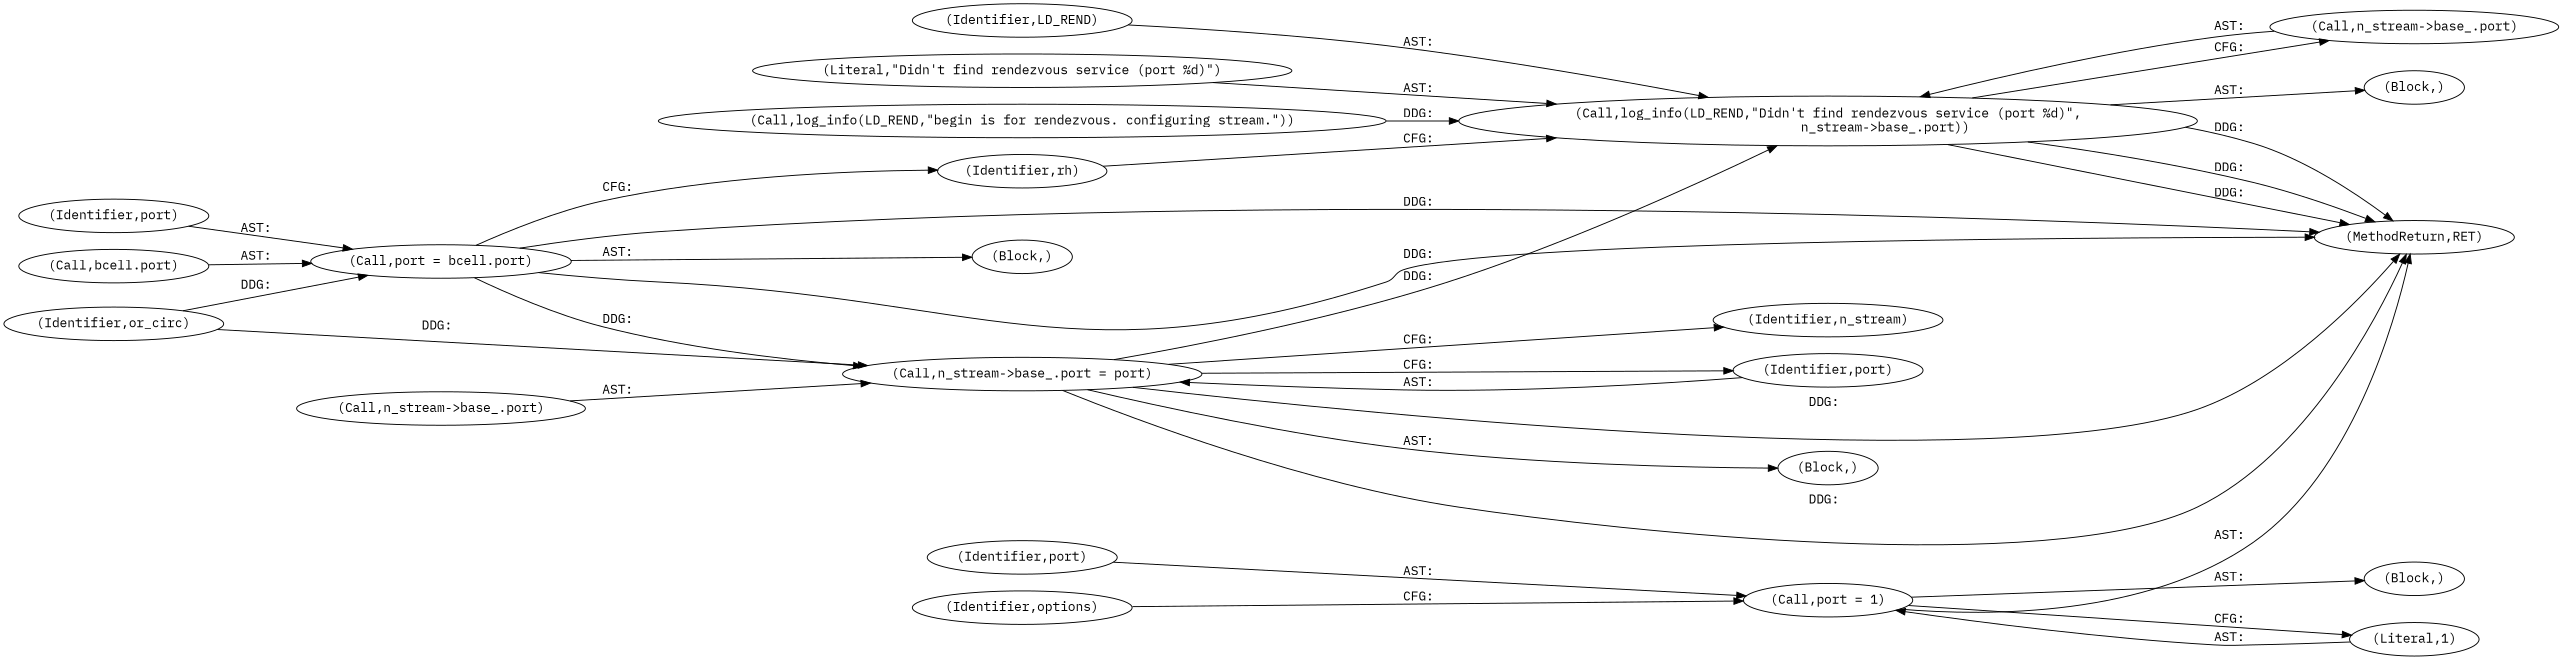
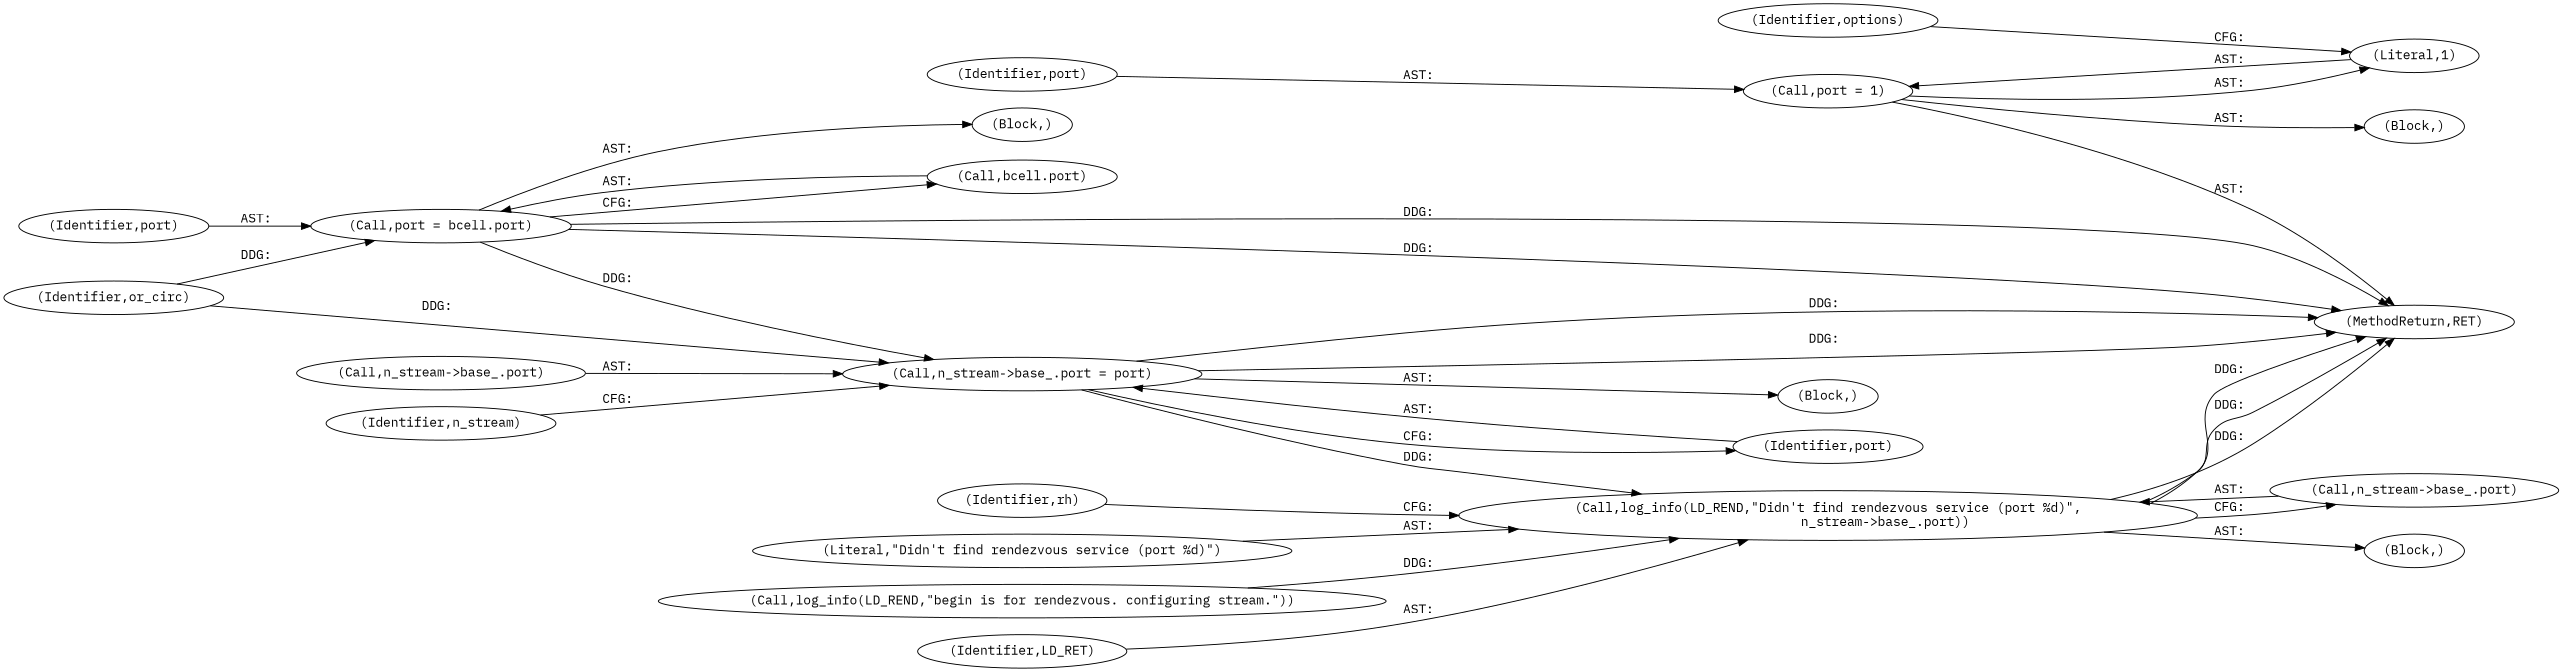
(1022, 20) -> (1022, 651)
(698, 185) -> (738, 201)
(1441, 346) -> (710, 401)
(1433, 604) -> (2136, 39)
(2234, 619) -> (2234, 83)
